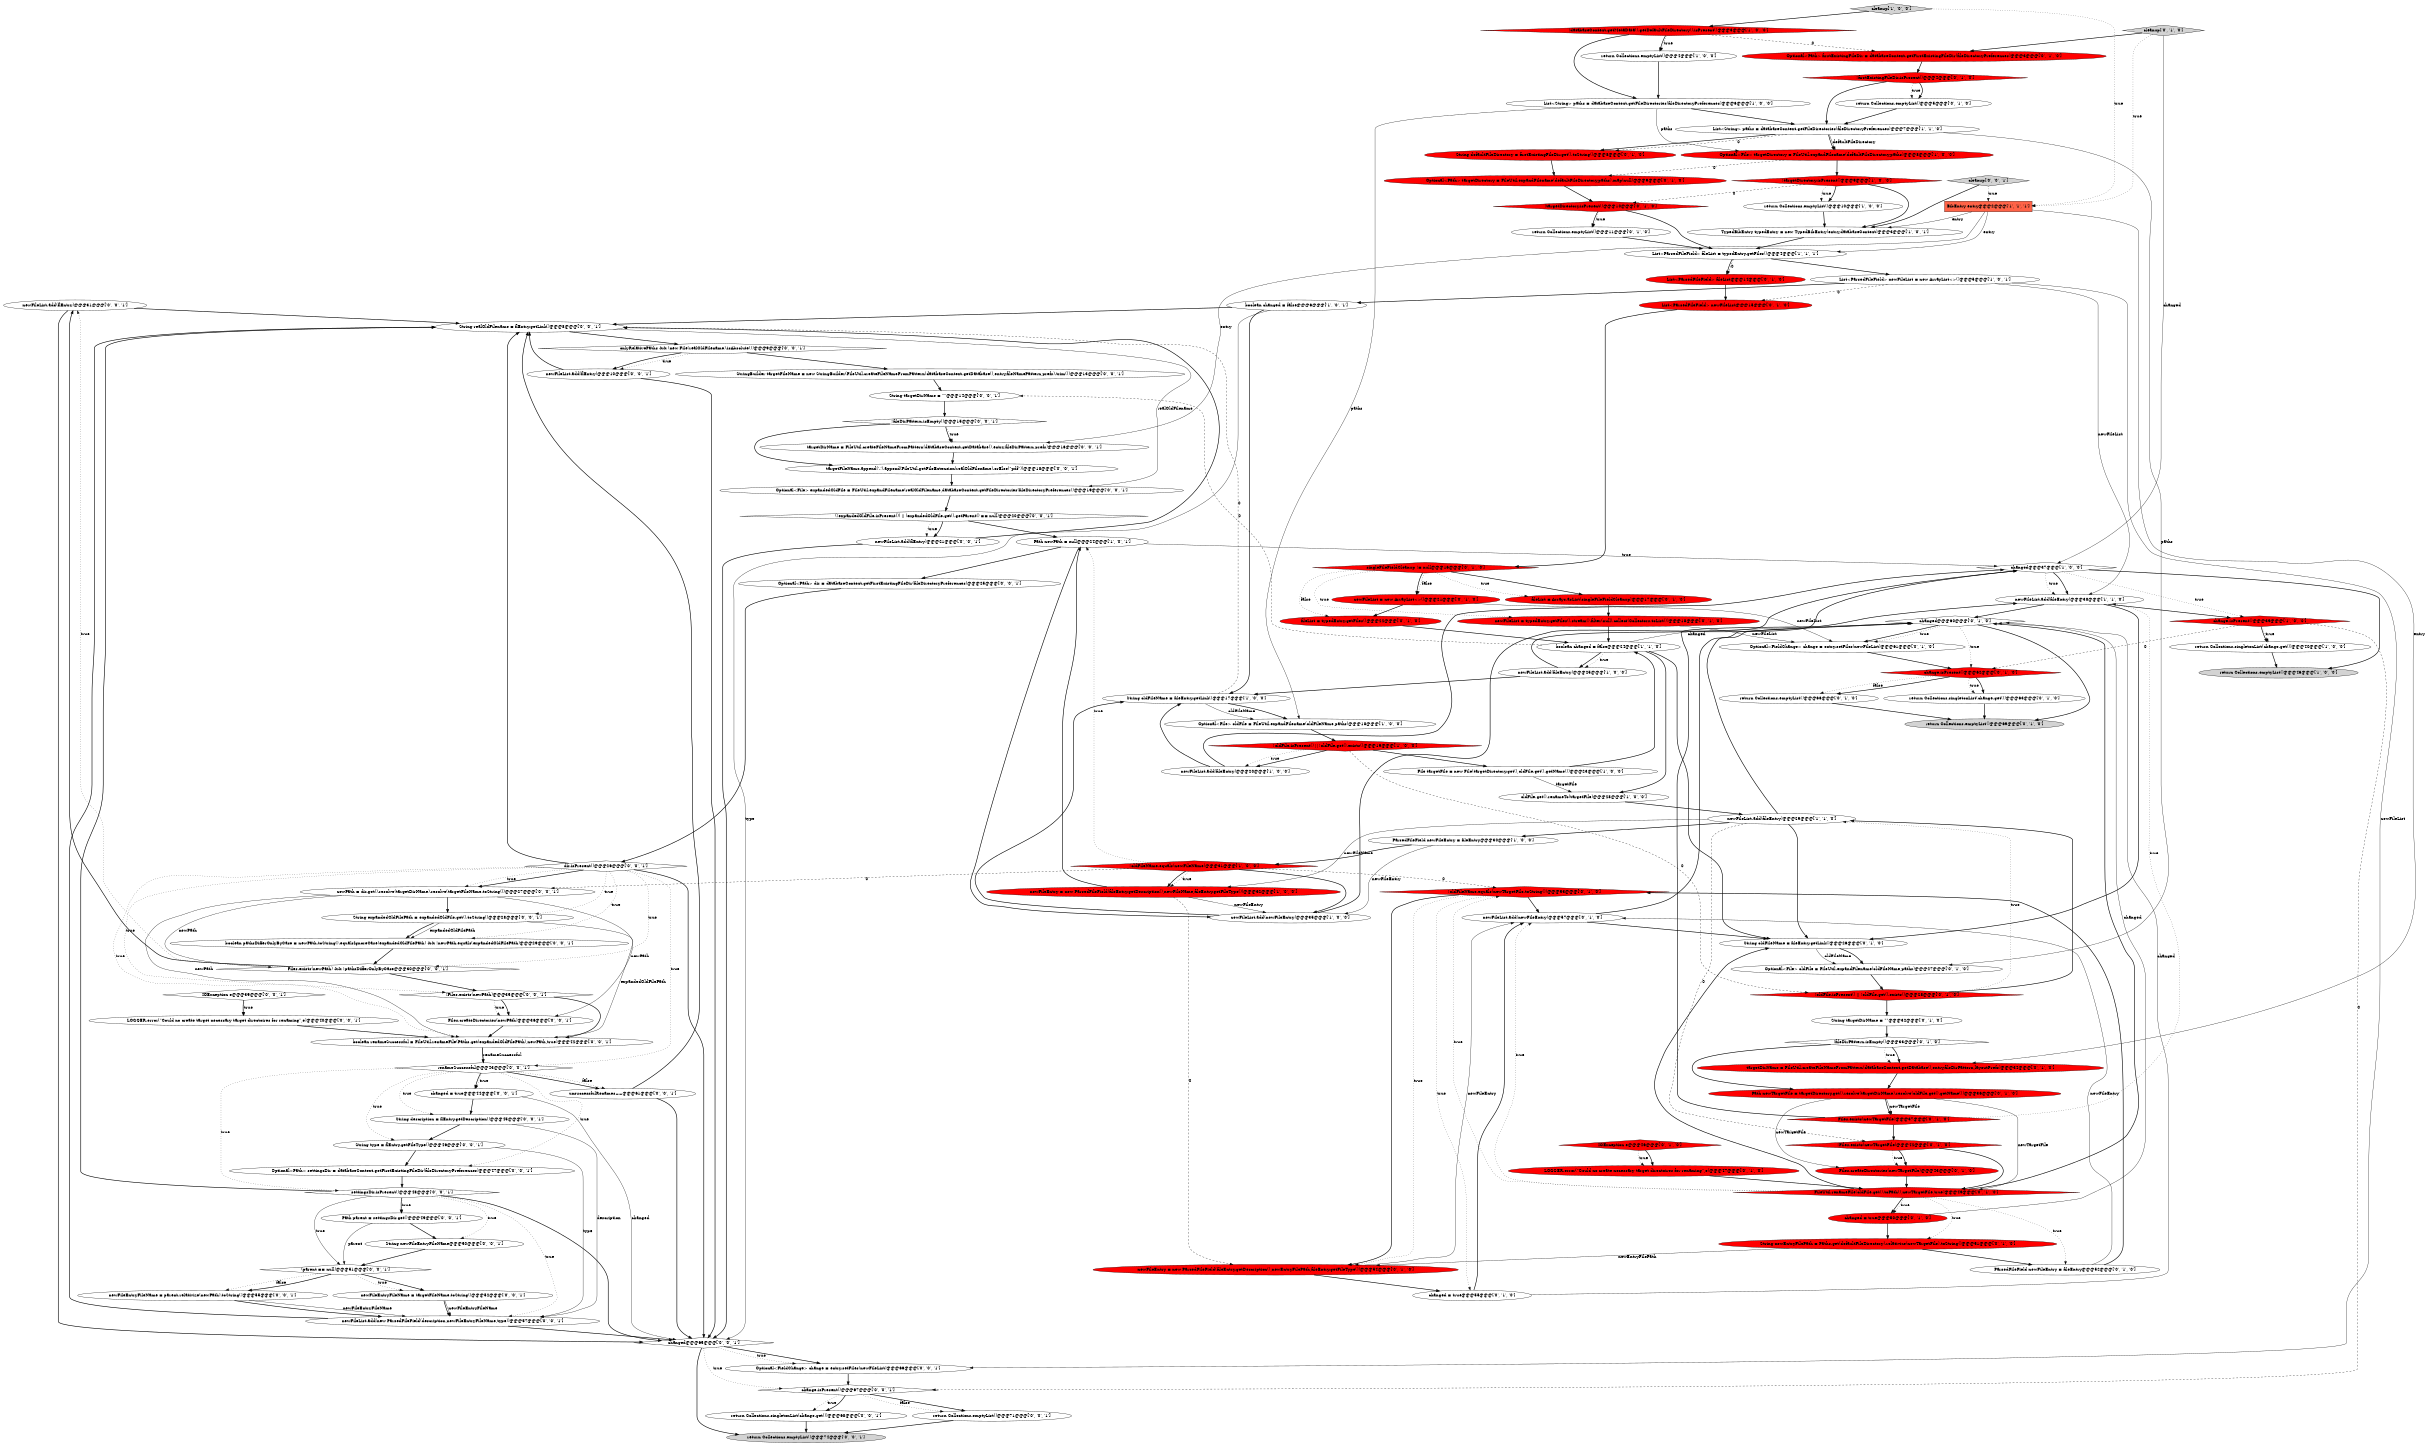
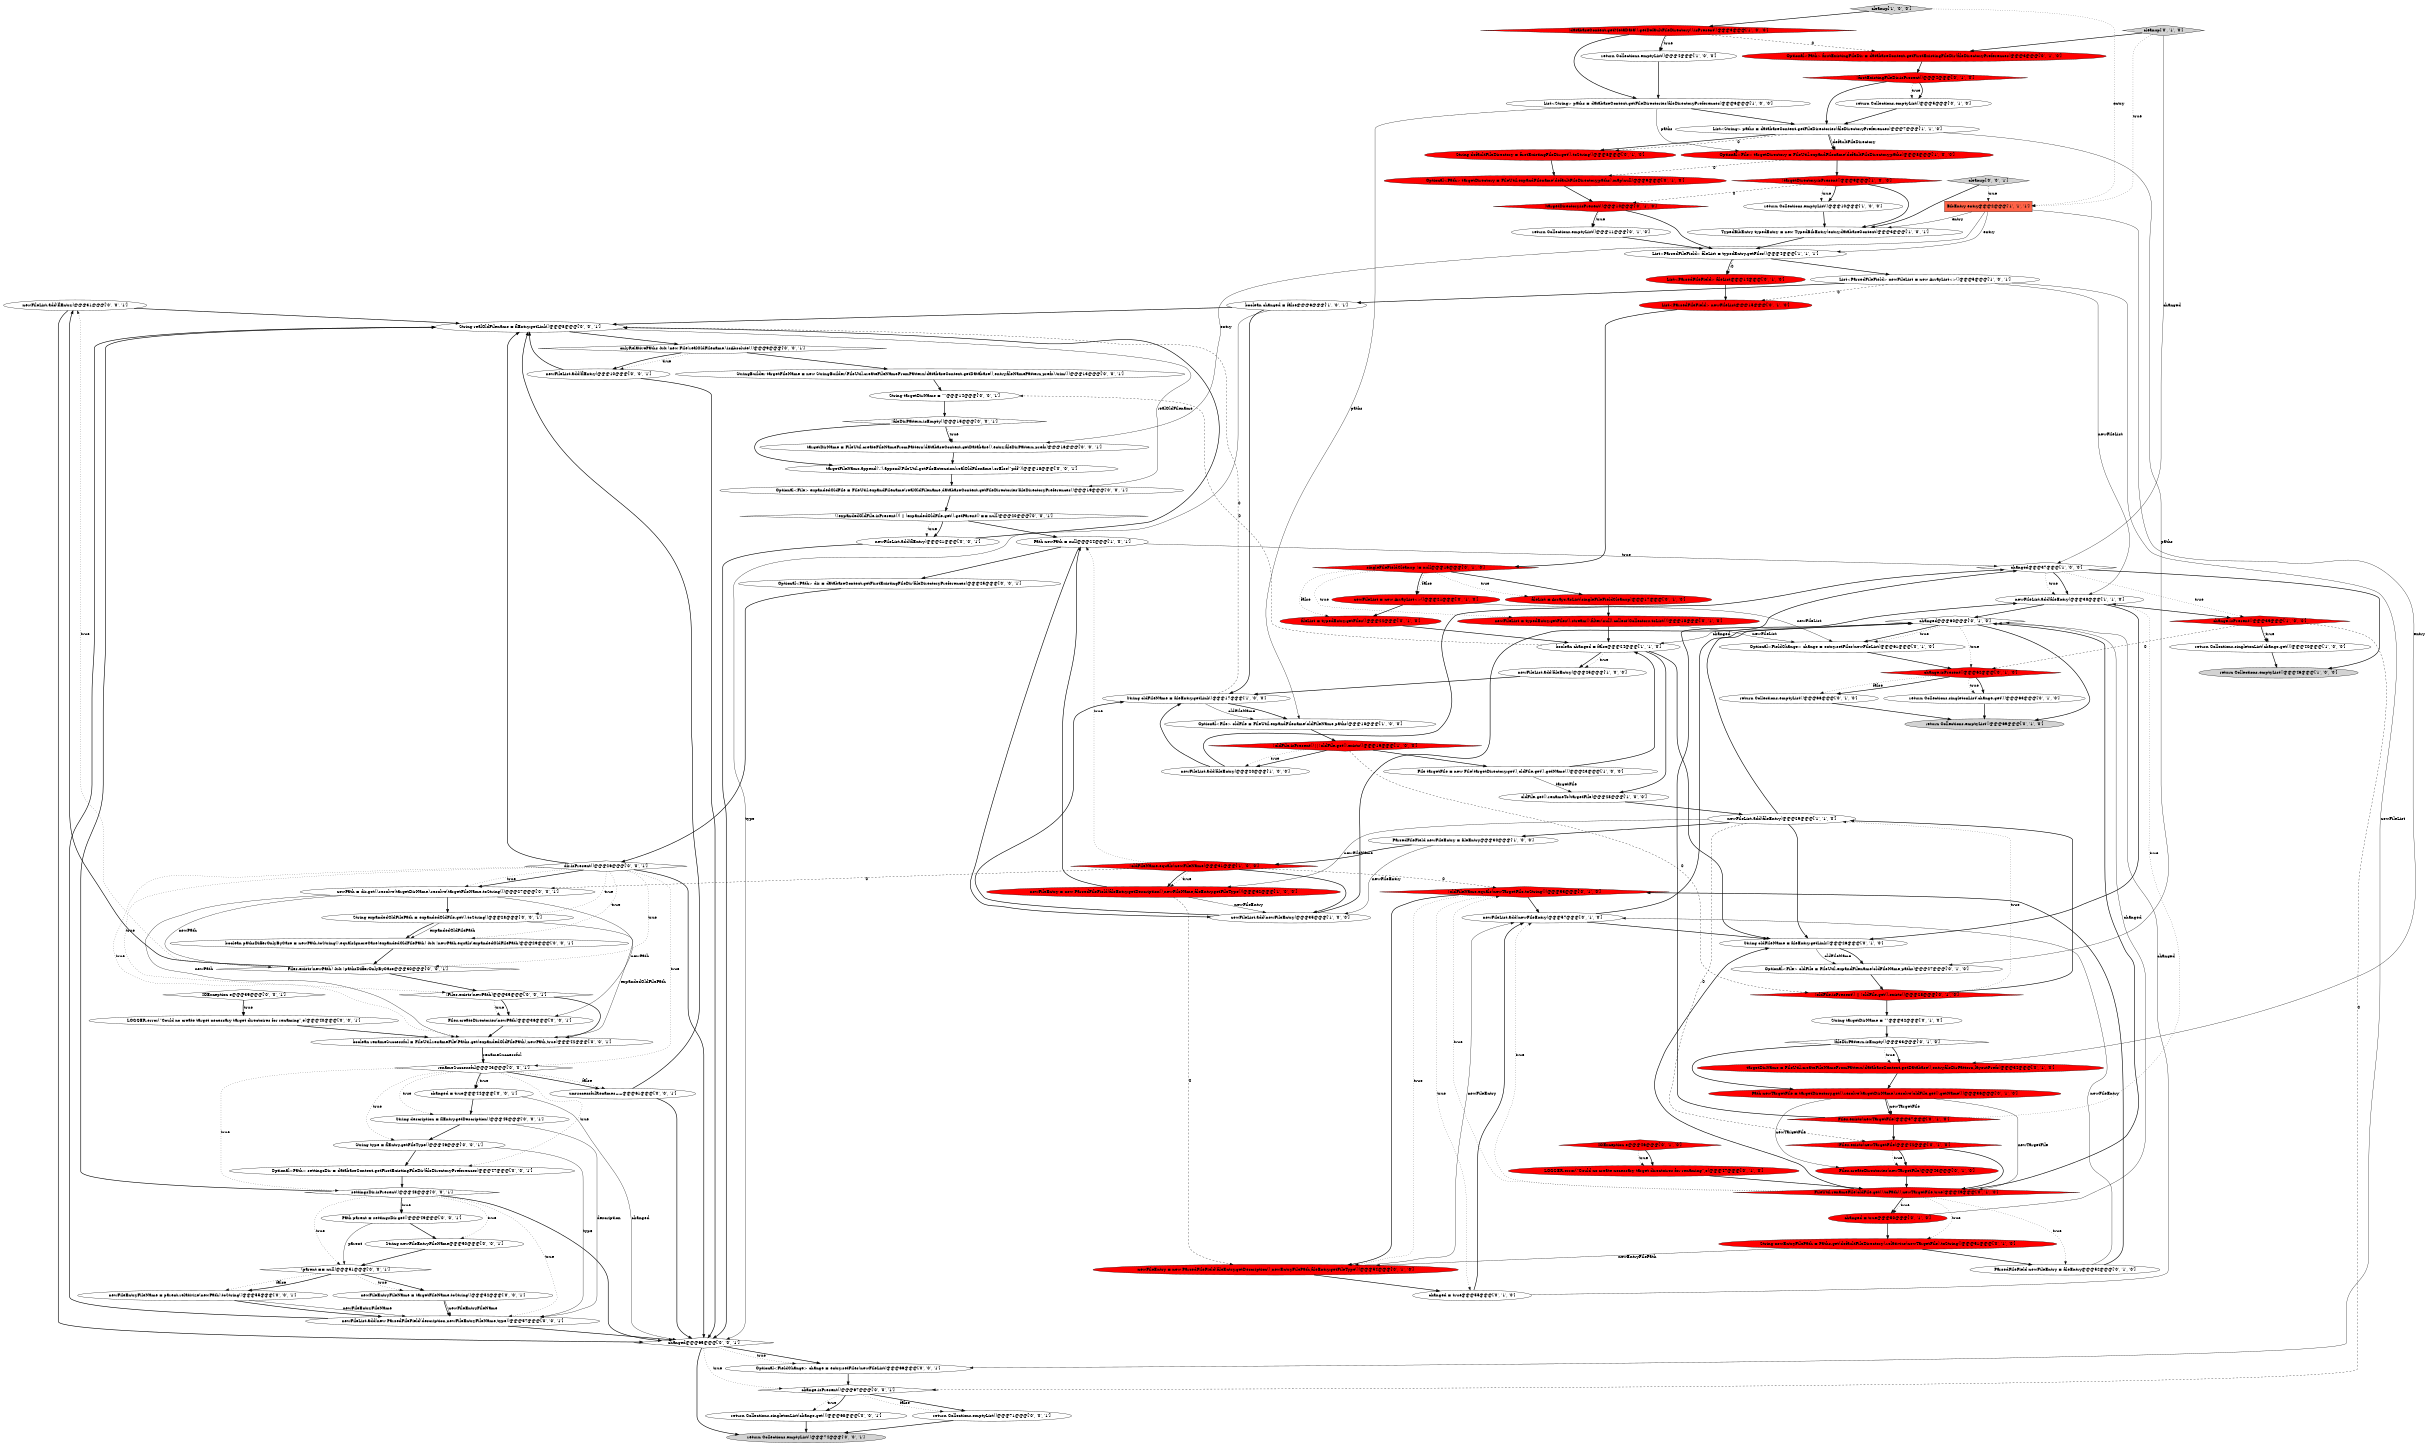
(2119, 104) -> (2119, 104)
(1813, 625) -> none
(1768, 629) -> (1786, 628)
(318, 1214) -> (318, 1214)
